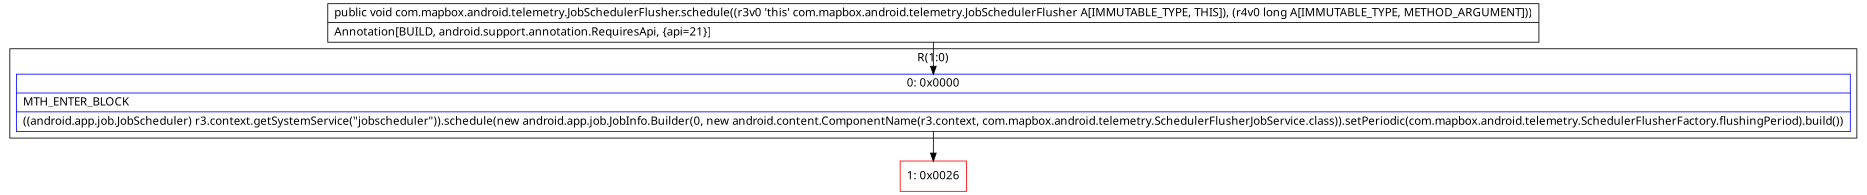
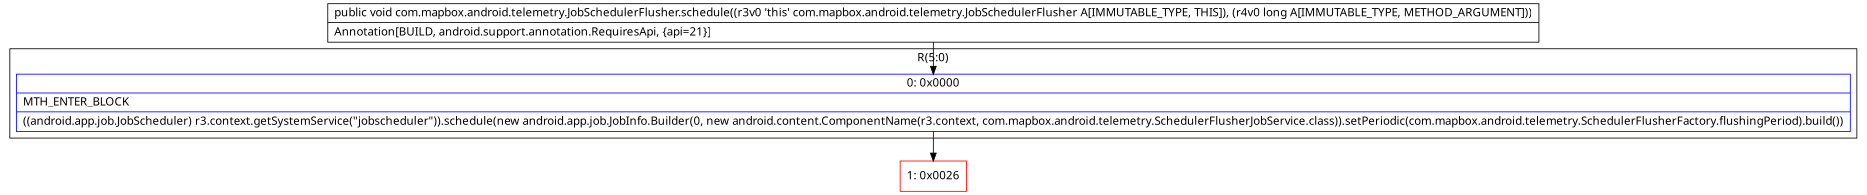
(933, 58) -> (933, 58)
